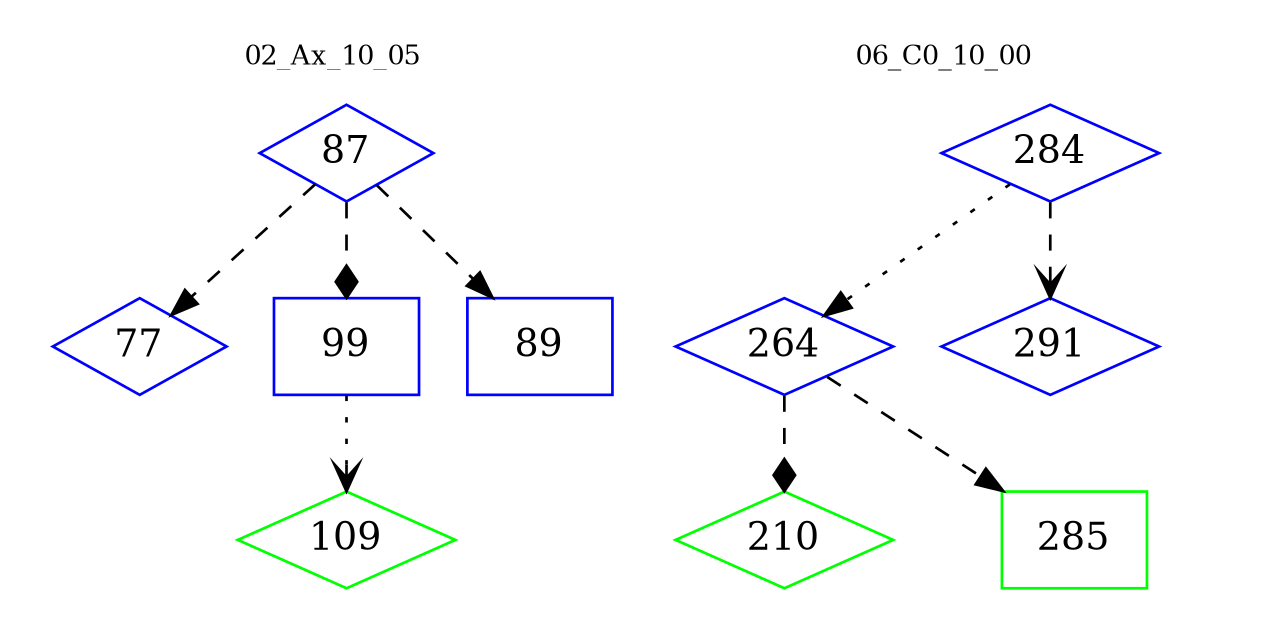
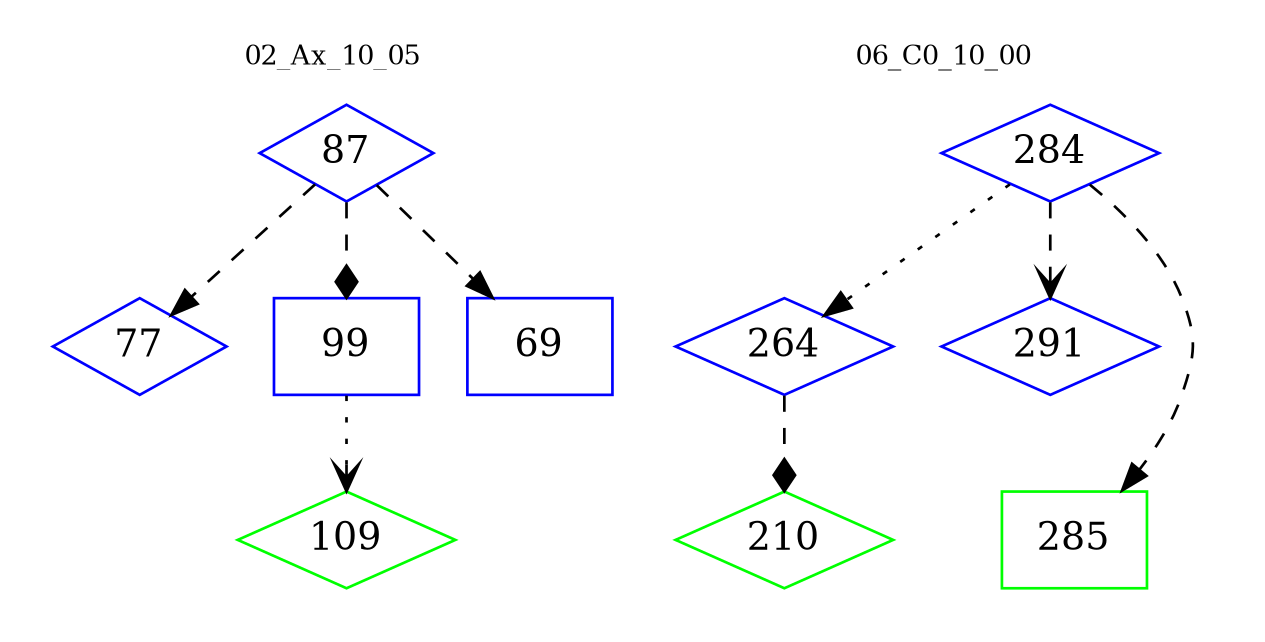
(540, 347) -> (540, 347)
(904, 427) -> (1188, 316)
